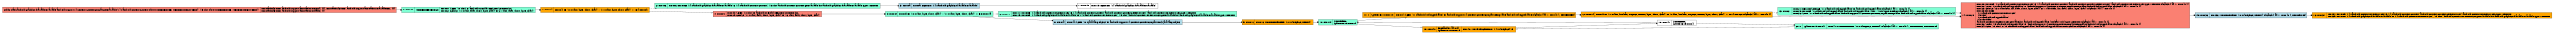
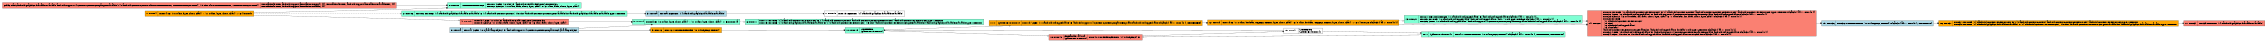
(537, 10) -> (350, 11)
(1012, 19) -> (615, 27)
none -> (2224, 23)
(1469, 29) -> (1096, 37)
